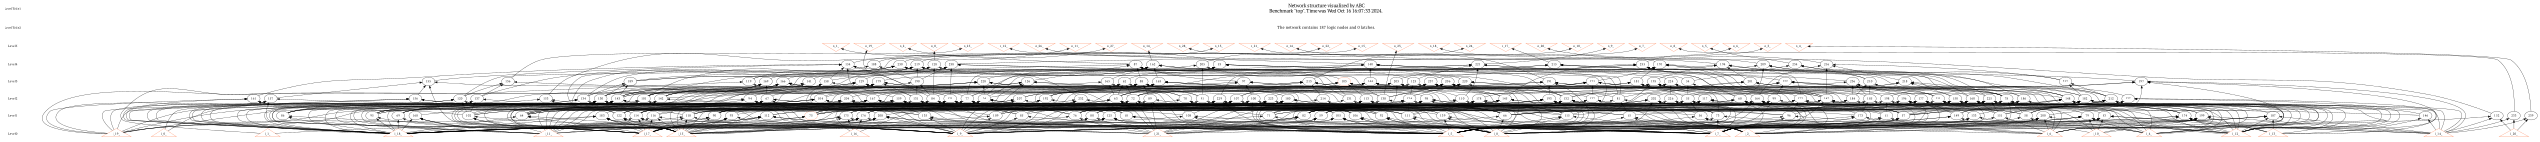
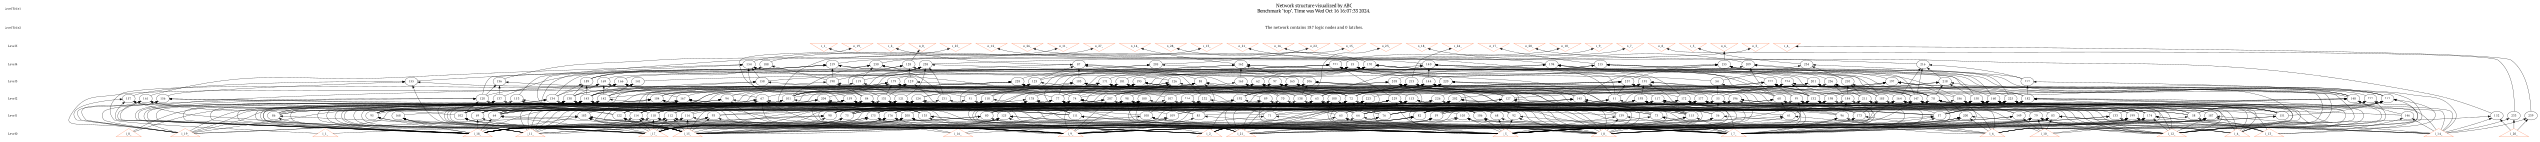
(1344, 81) -> (1079, 81)
none -> (2130, 108)
(811, 116) -> (847, 116)
